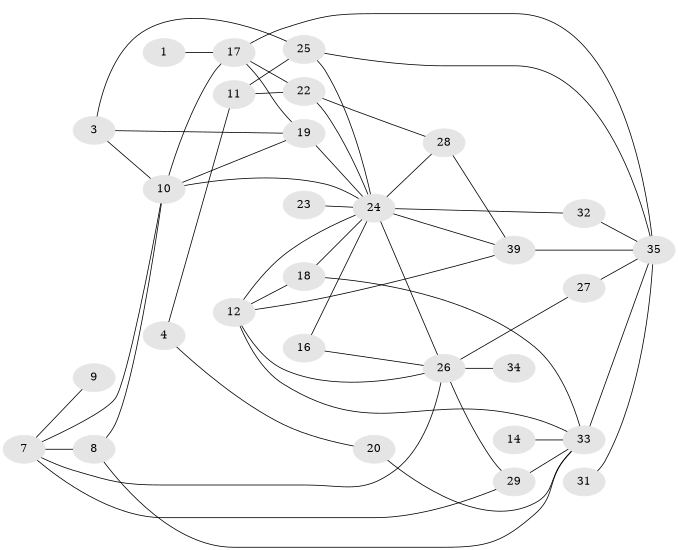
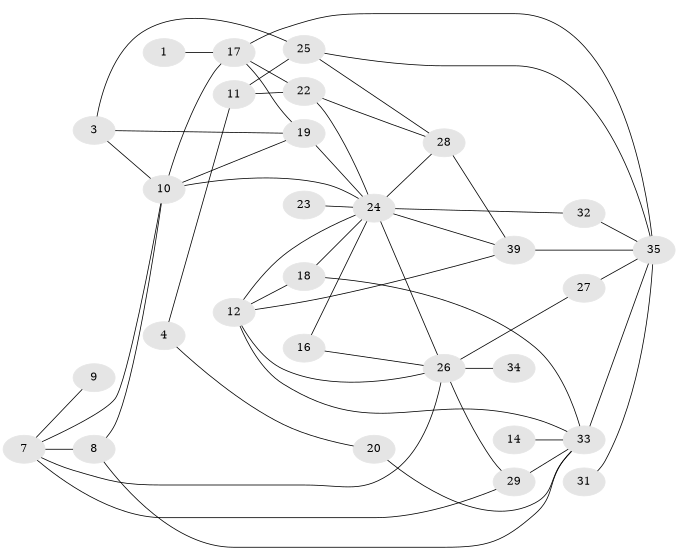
(350, 125) -> (374, 96)
